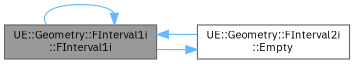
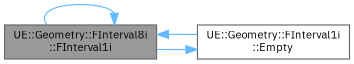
(81, 42) -> (81, 42)
(273, 42) -> (273, 42)
